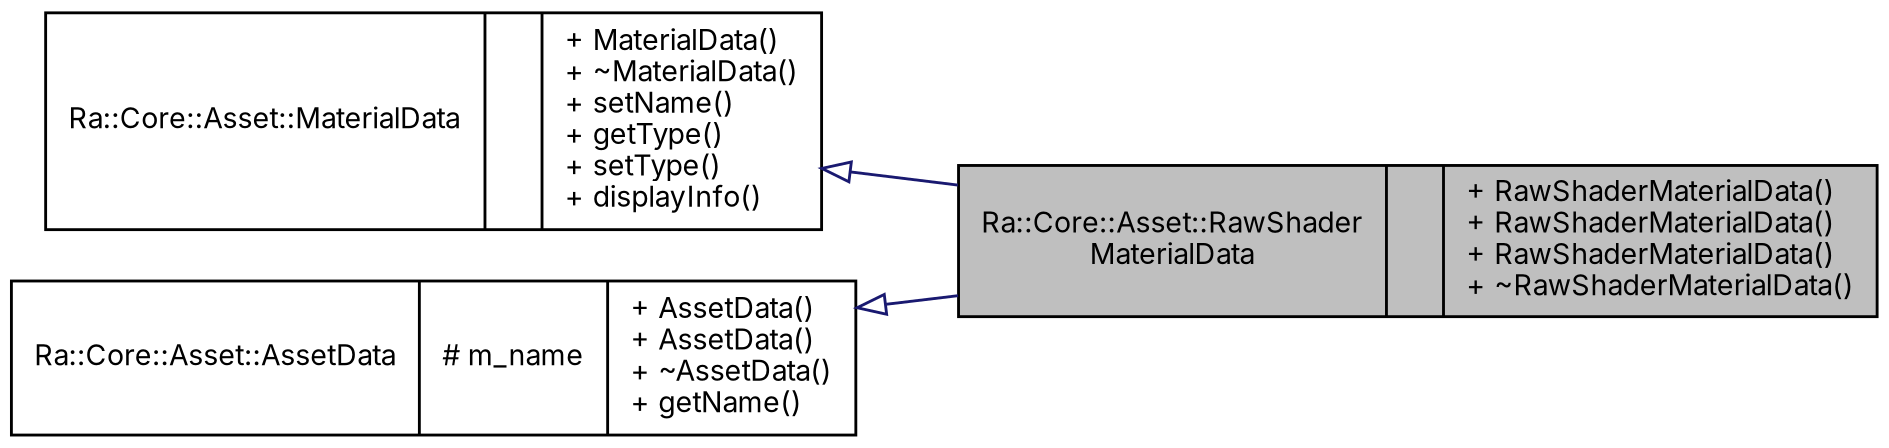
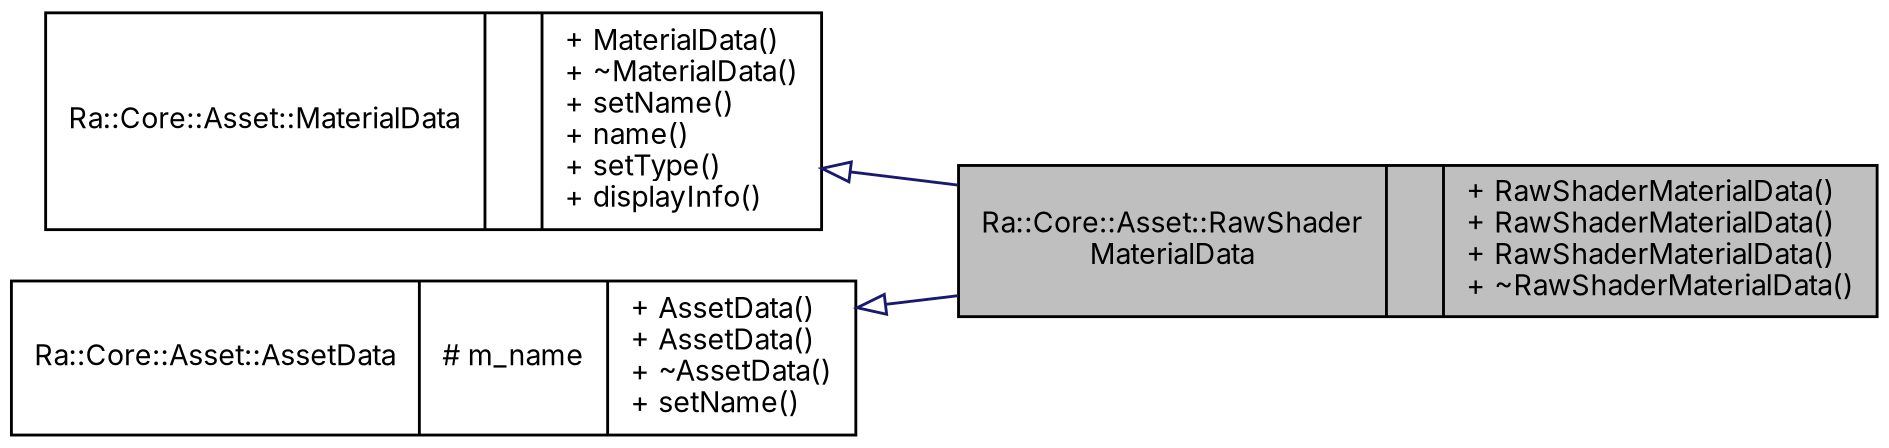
(645, 136) -> (628, 136)
(717, 404) -> (716, 404)
